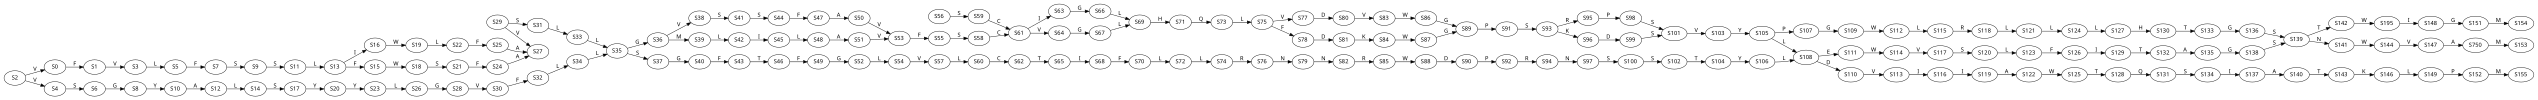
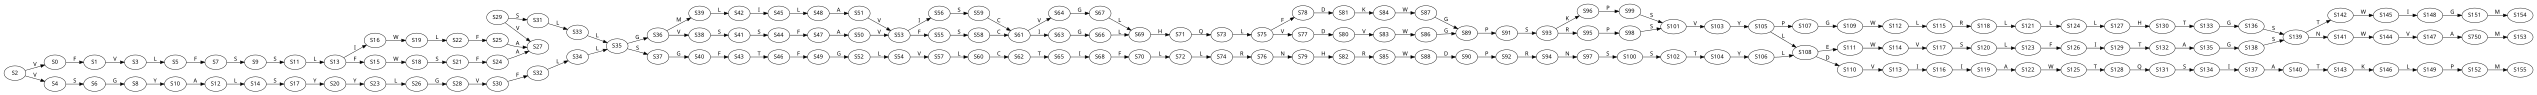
(2387, 23) -> (2386, 15)
none -> (918, 25)
(1608, 37) -> (1608, 8)
(1323, 59) -> (1323, 54)
